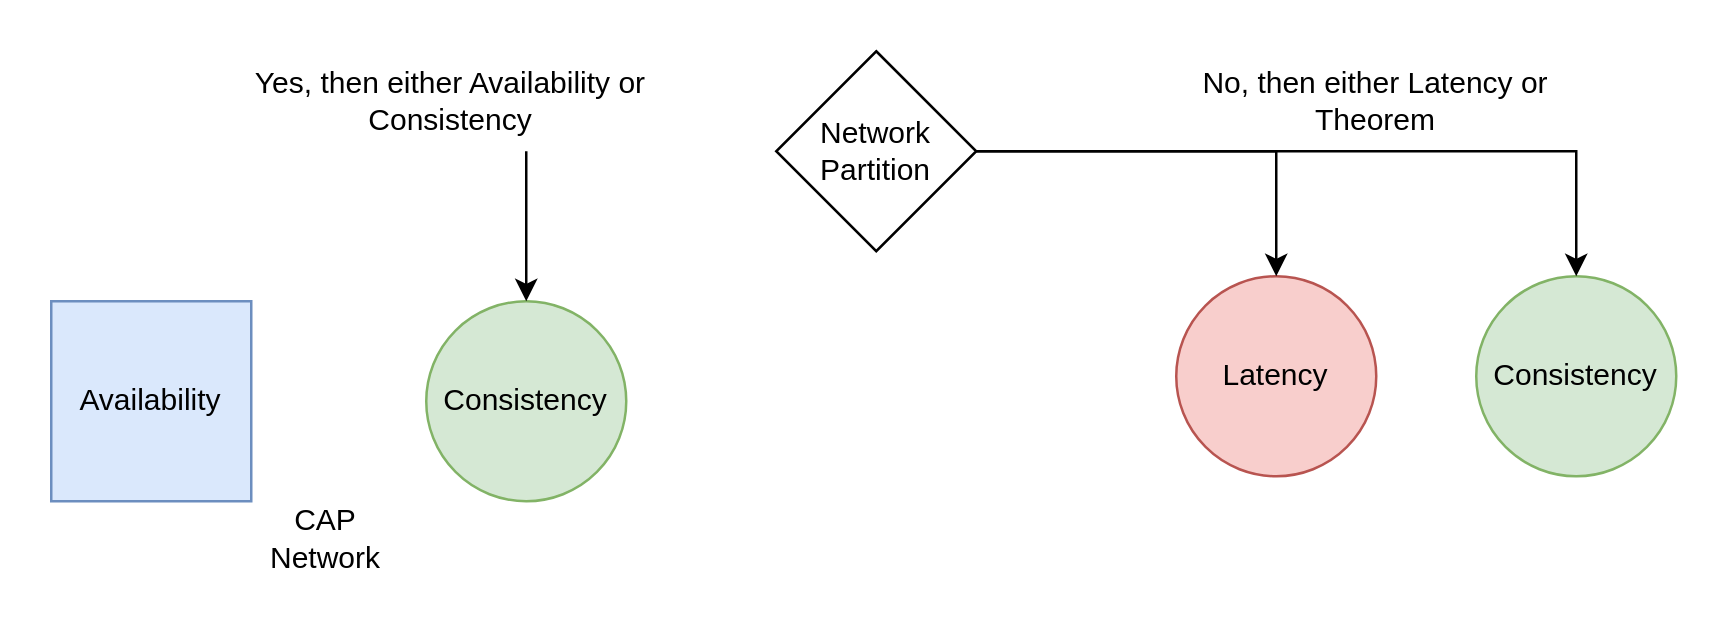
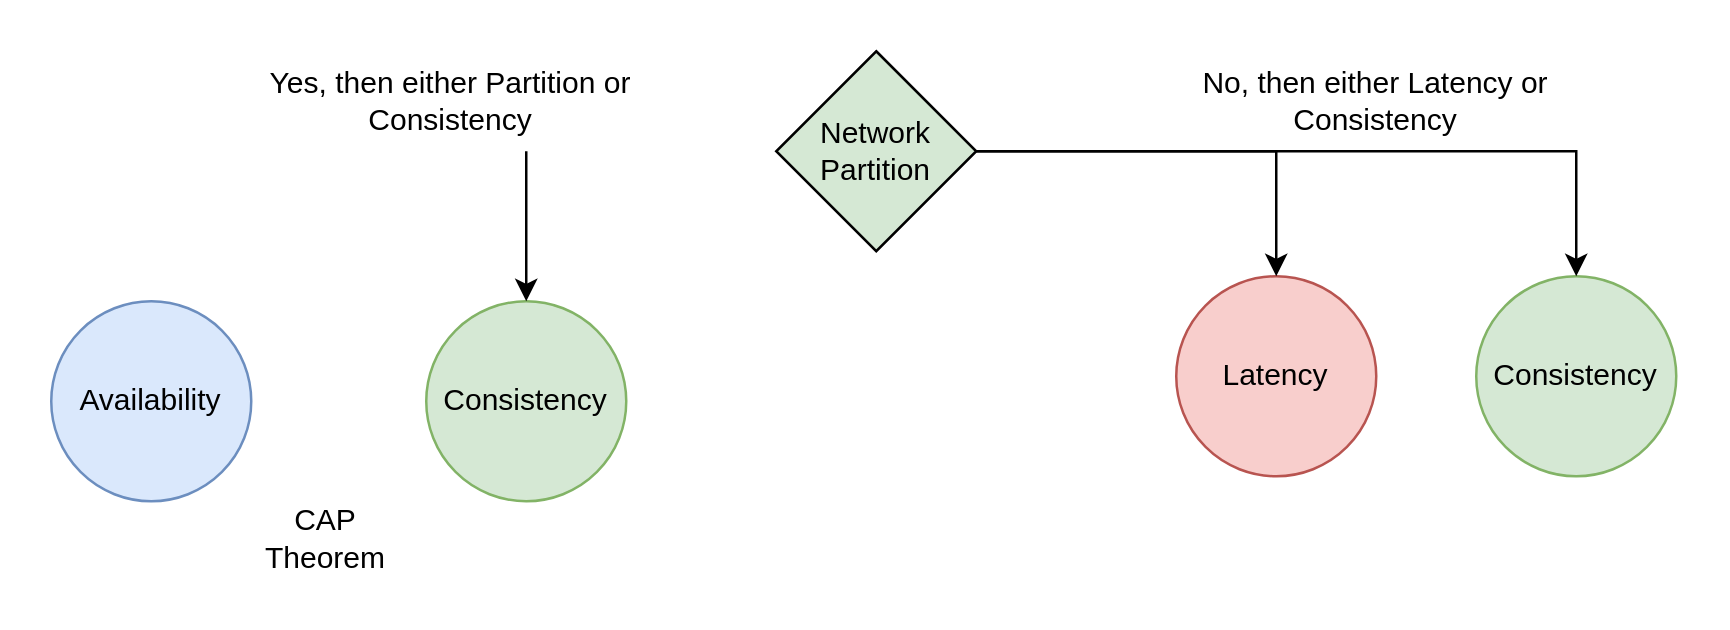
(451, 101) -> (451, 101)
(1376, 101) -> (1376, 101)
(876, 151) -> (876, 151)
(151, 401) -> (151, 401)
(326, 539) -> (326, 539)
